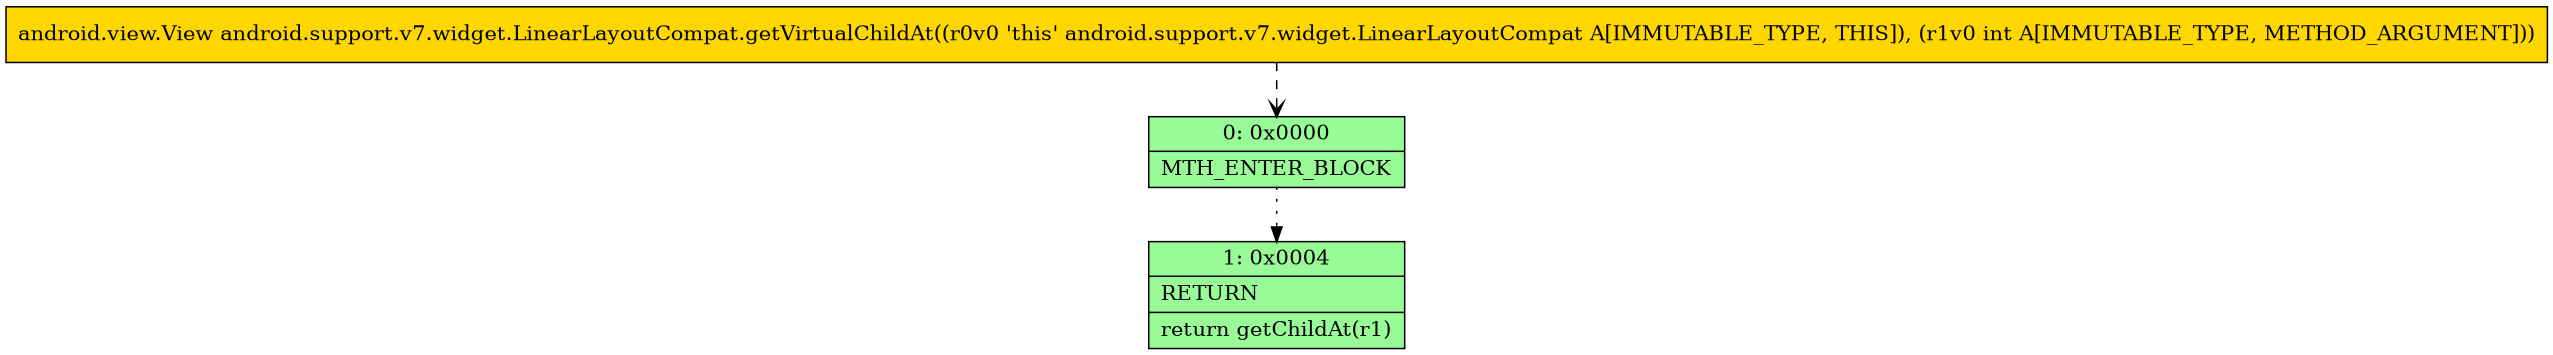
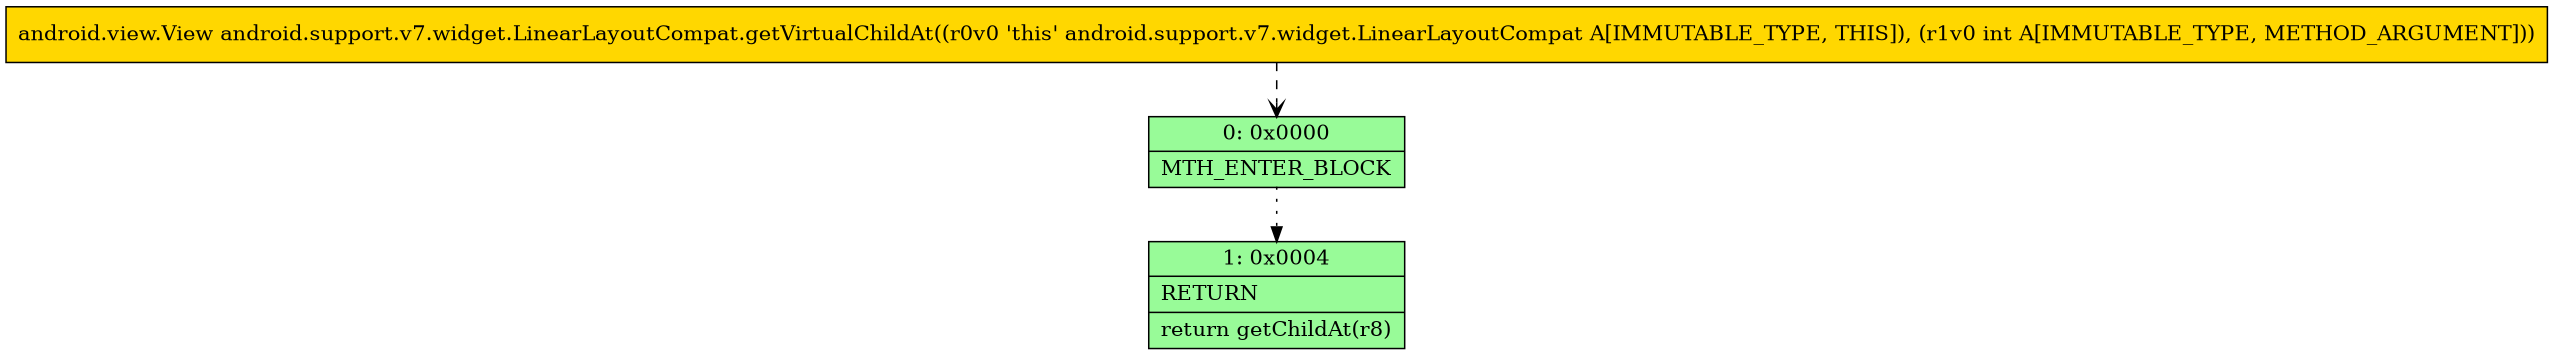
(1277, 330) -> (1277, 330)
